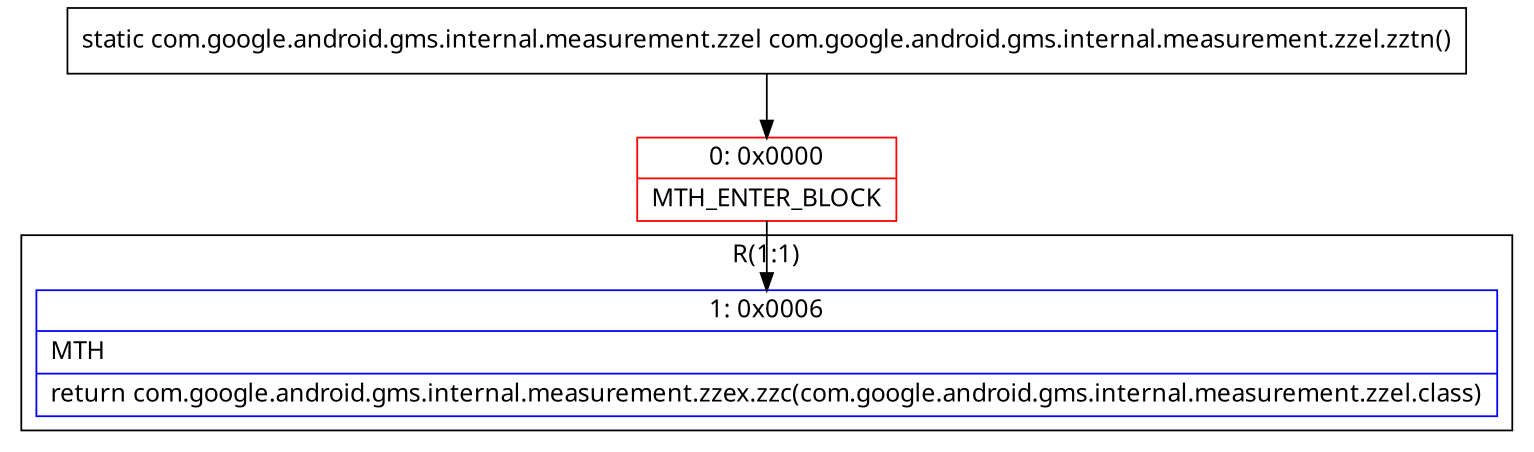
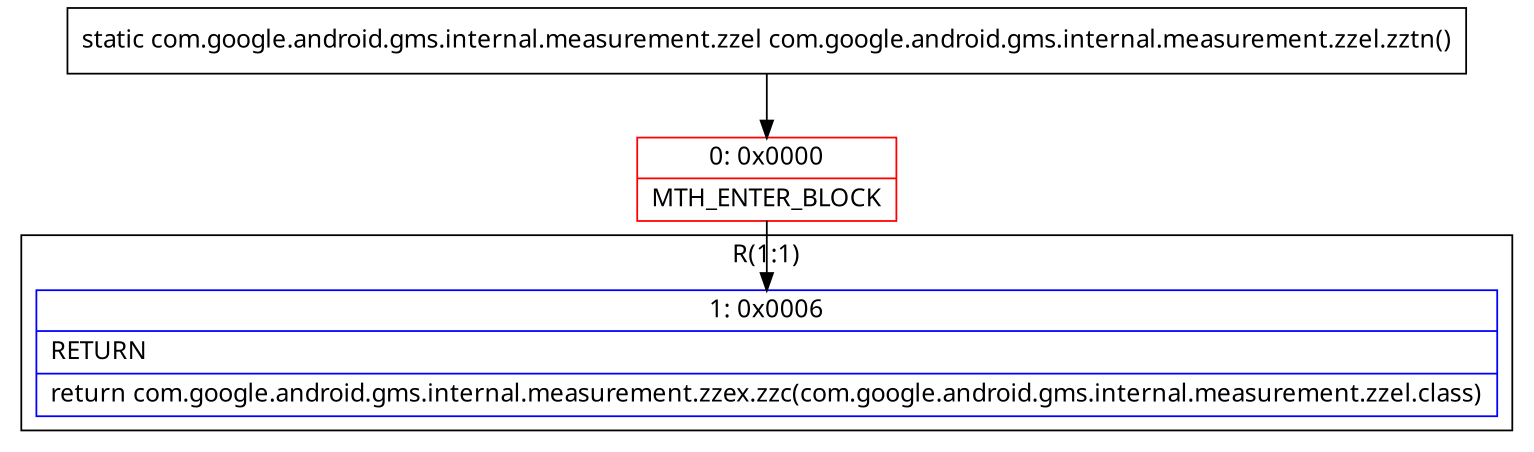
(78, 351) -> (99, 351)
